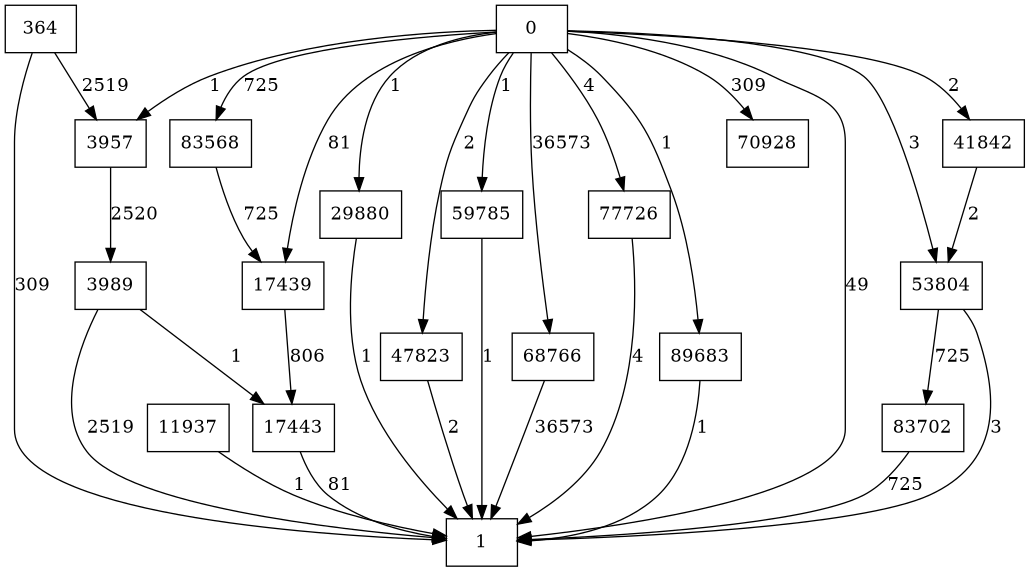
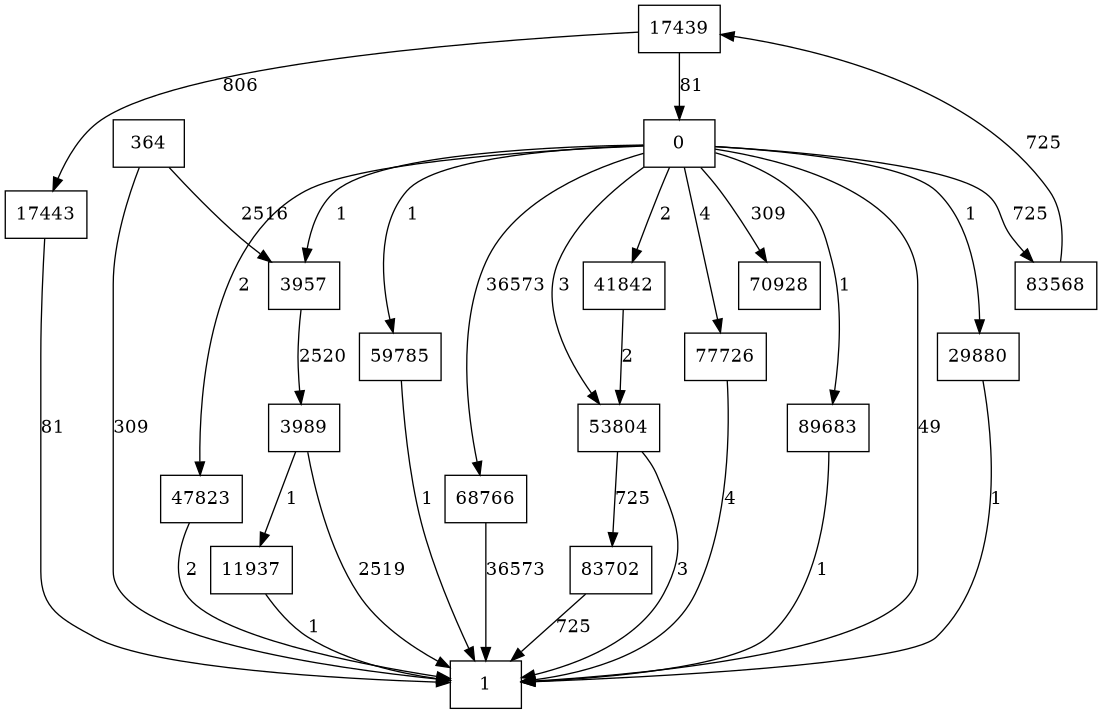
(106, 86) -> (265, 215)
(346, 96) -> (679, 80)
(197, 353) -> (280, 493)
